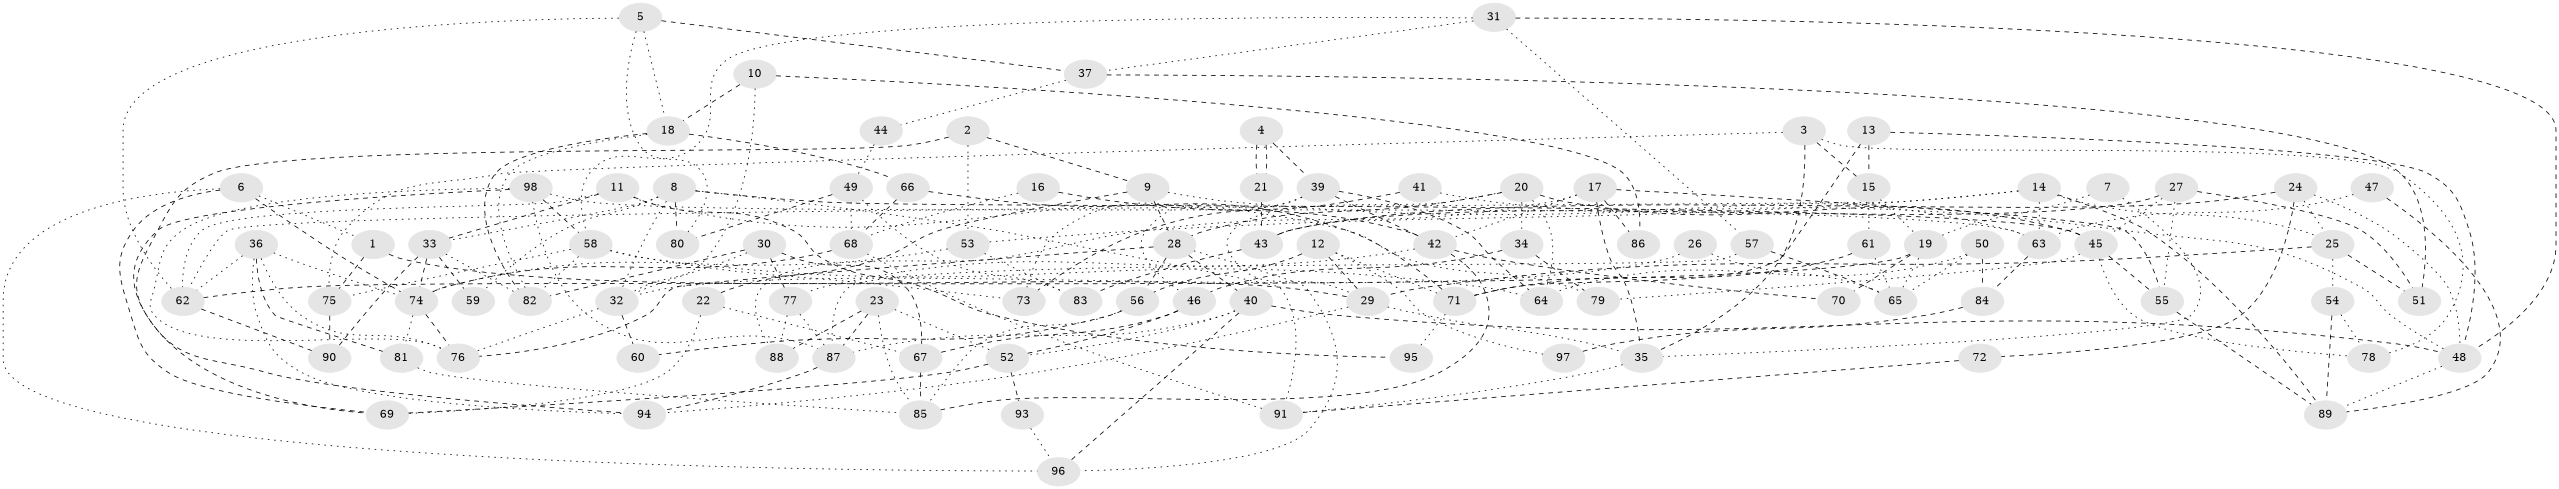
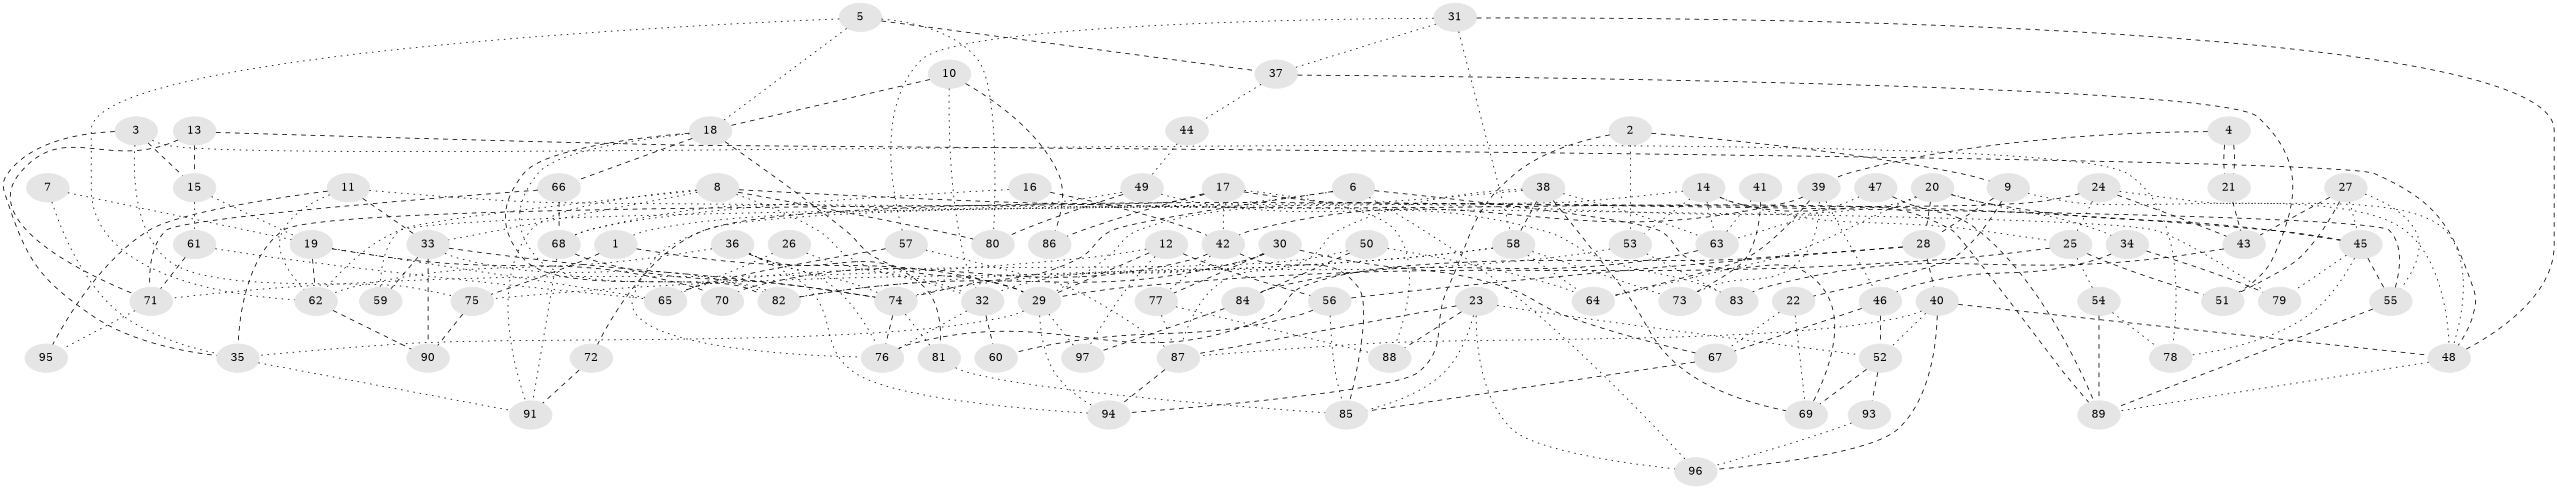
(531, 188) -> (1544, 188)
none -> (861, 246)
none -> (1061, 330)
(1327, 403) -> (1533, 441)
